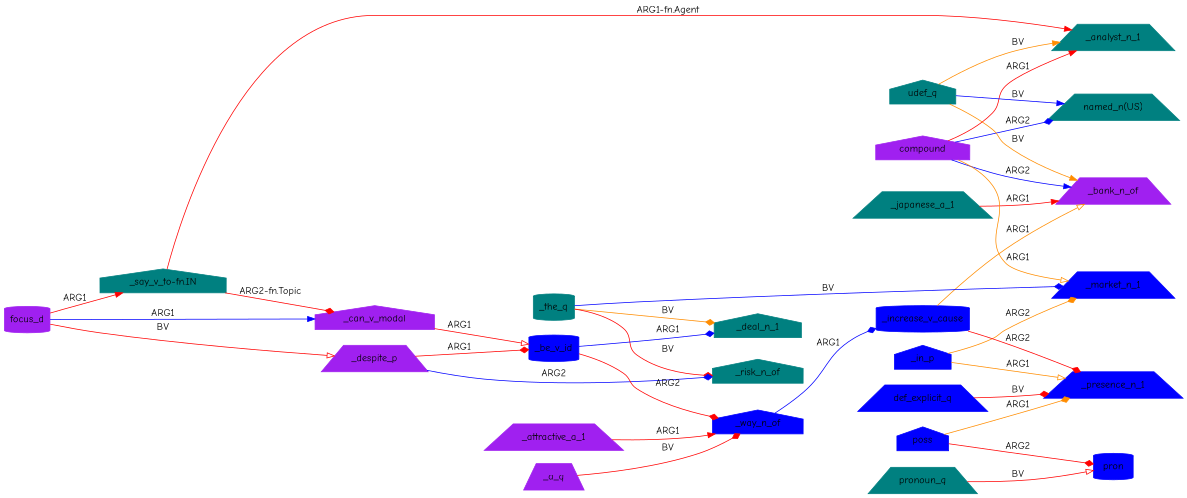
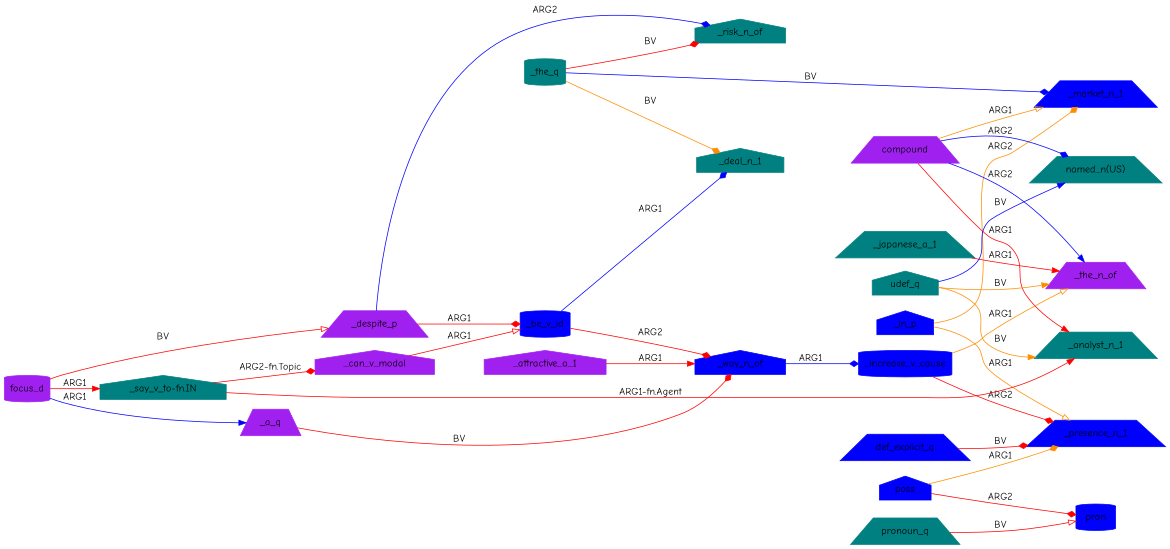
(923, 149) -> (905, 150)
(1113, 191) -> (1096, 276)
(179, 319) -> (143, 417)
(554, 437) -> (545, 364)
